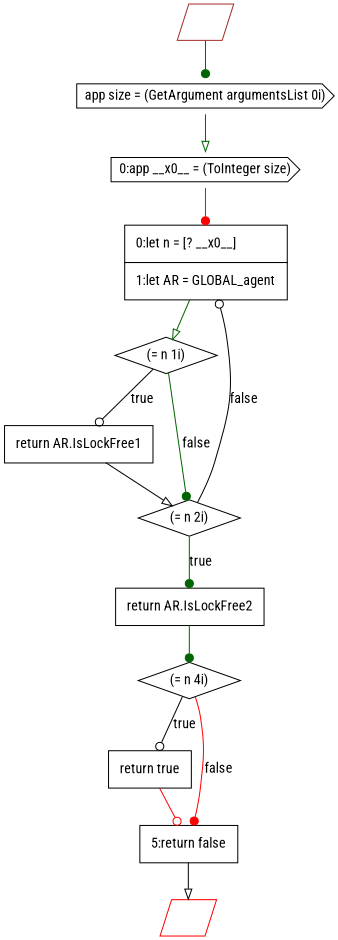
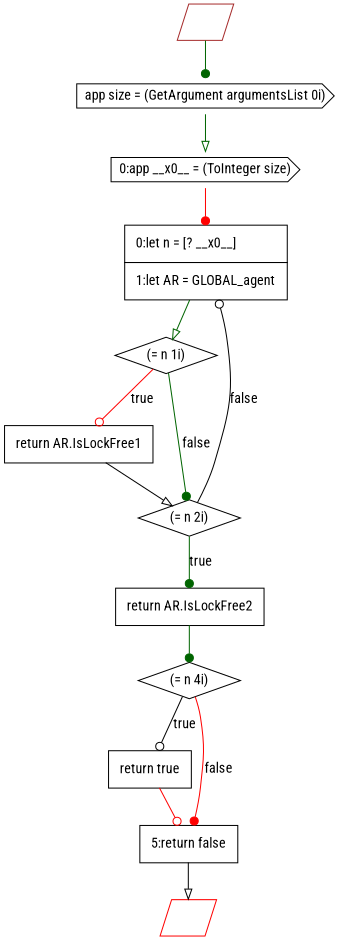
(128, 394) -> (128, 394)
